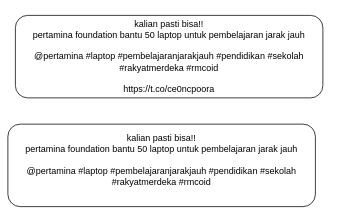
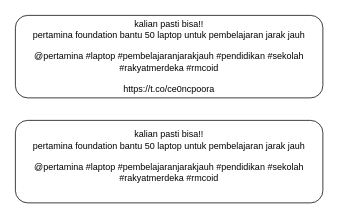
(162, 165) -> (169, 162)
